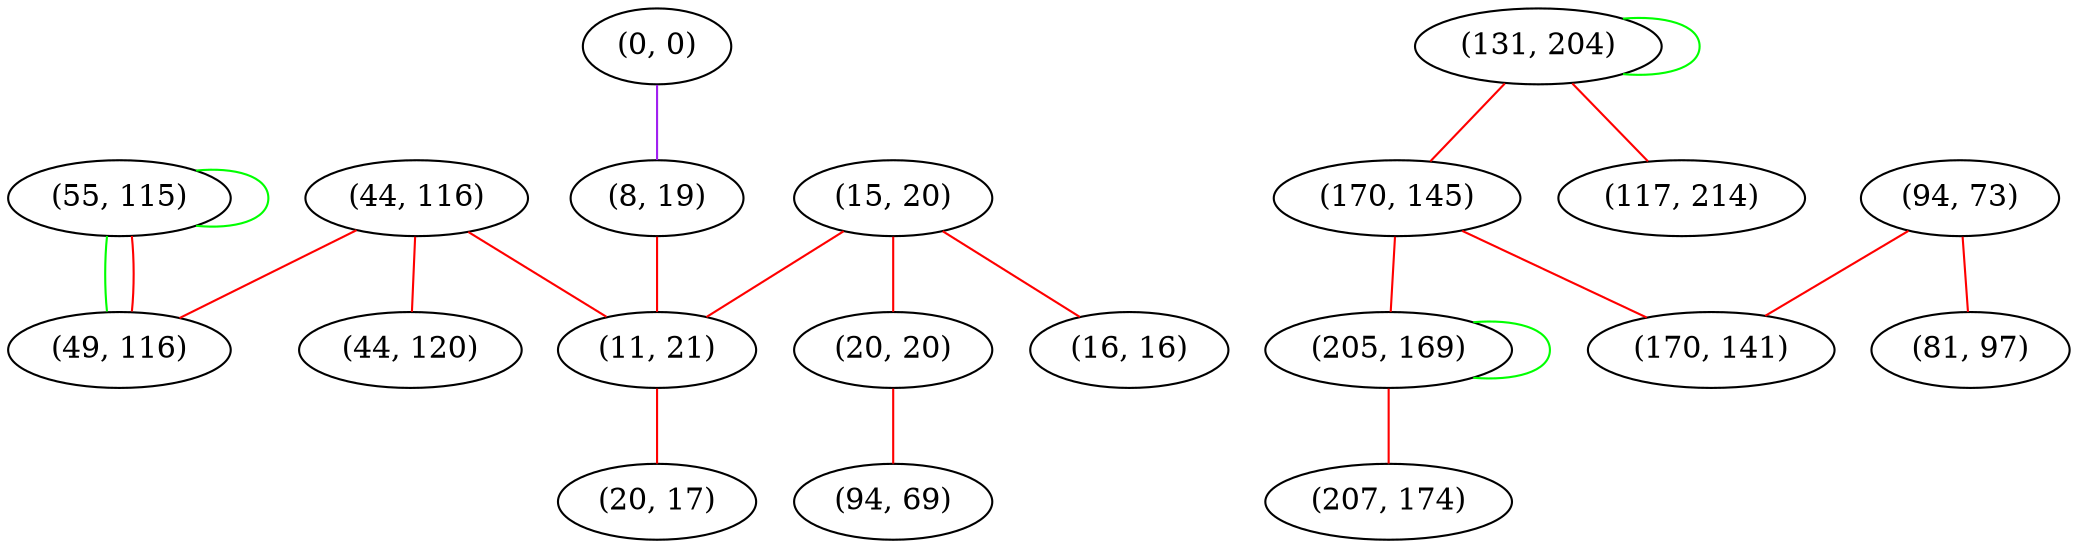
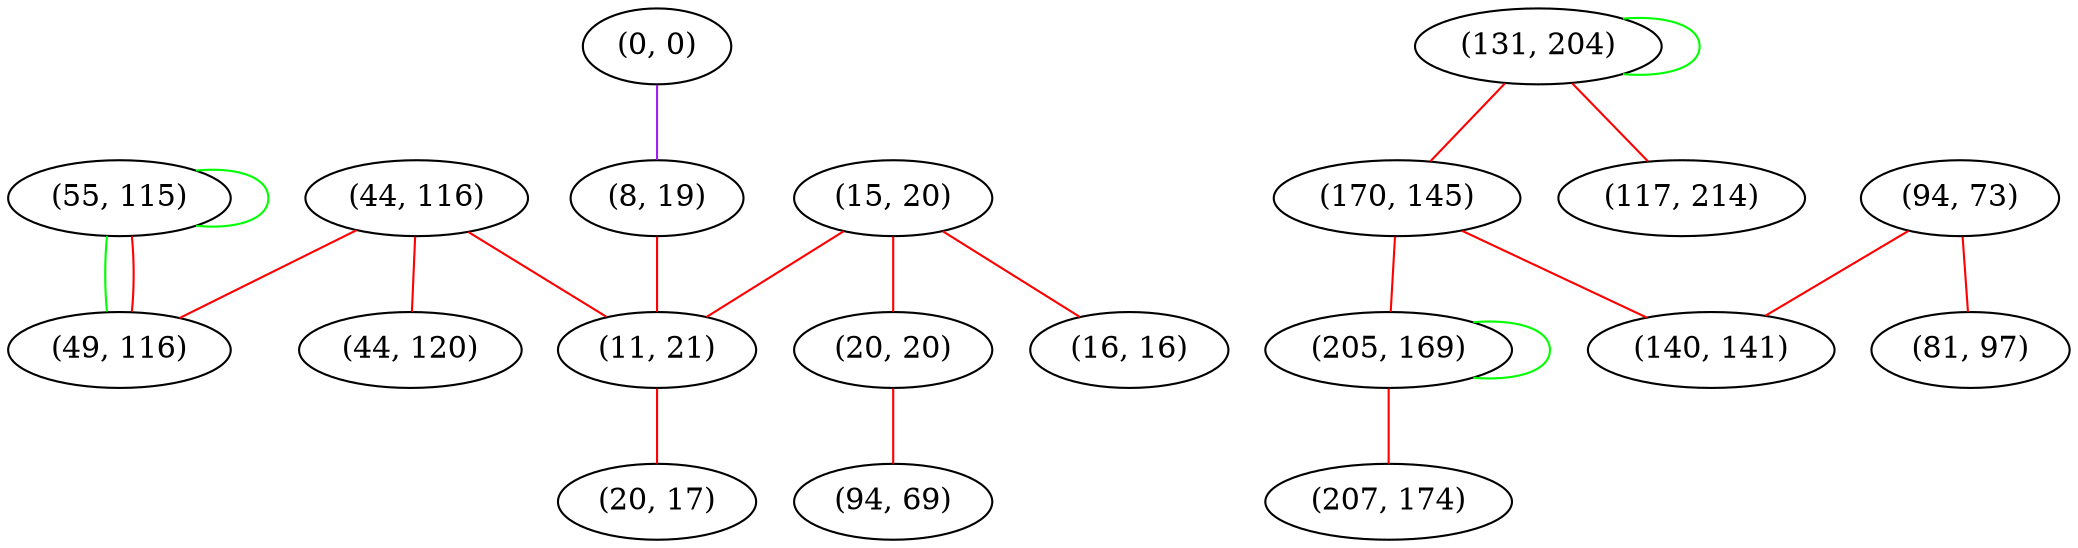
(1711, 350) -> (1711, 350)
